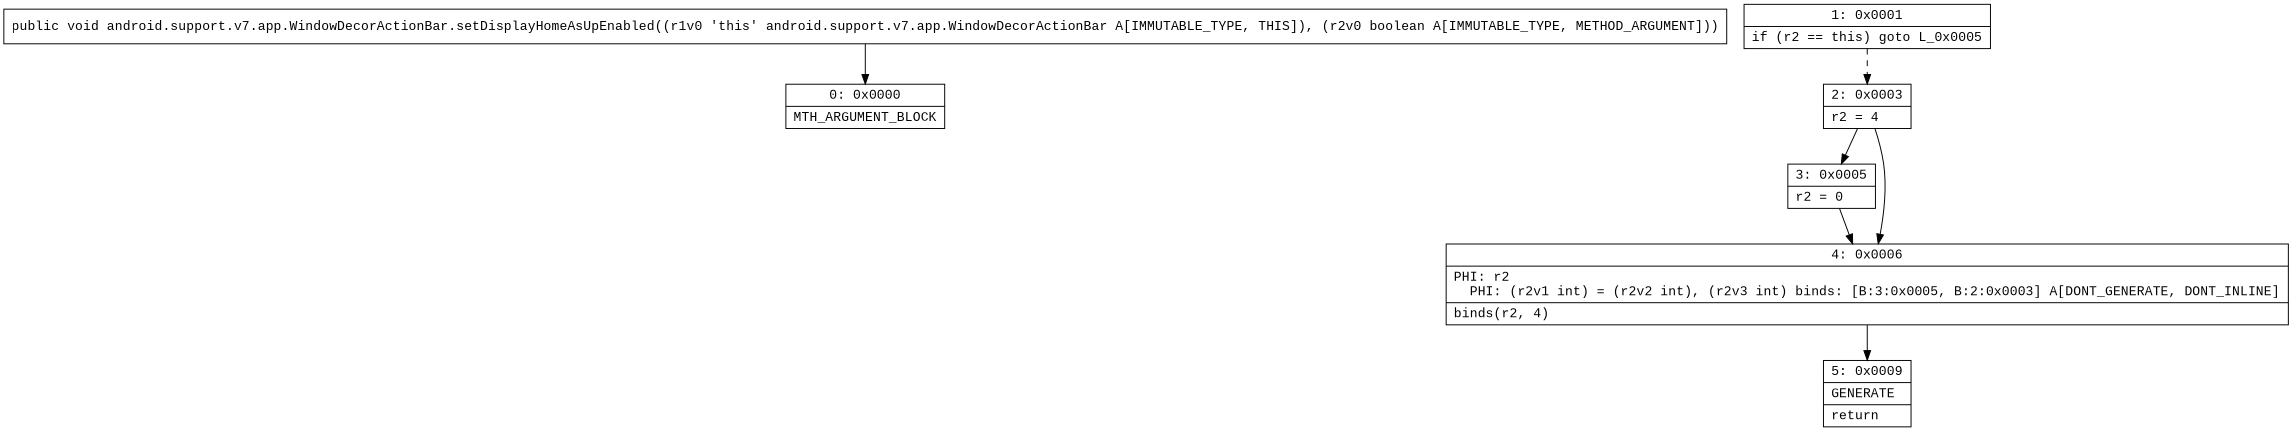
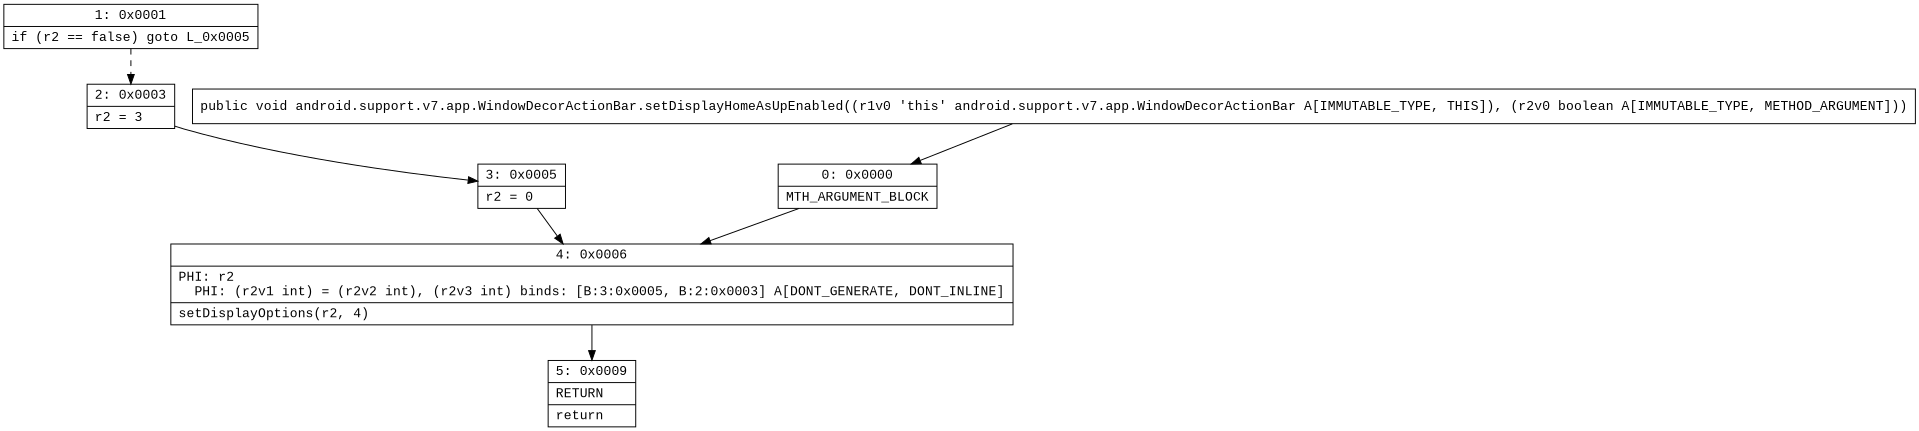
(1867, 37) -> (131, 37)
(1855, 117) -> (119, 117)
(1885, 181) -> (754, 225)
(1502, 313) -> (274, 313)
(1863, 393) -> (580, 393)
